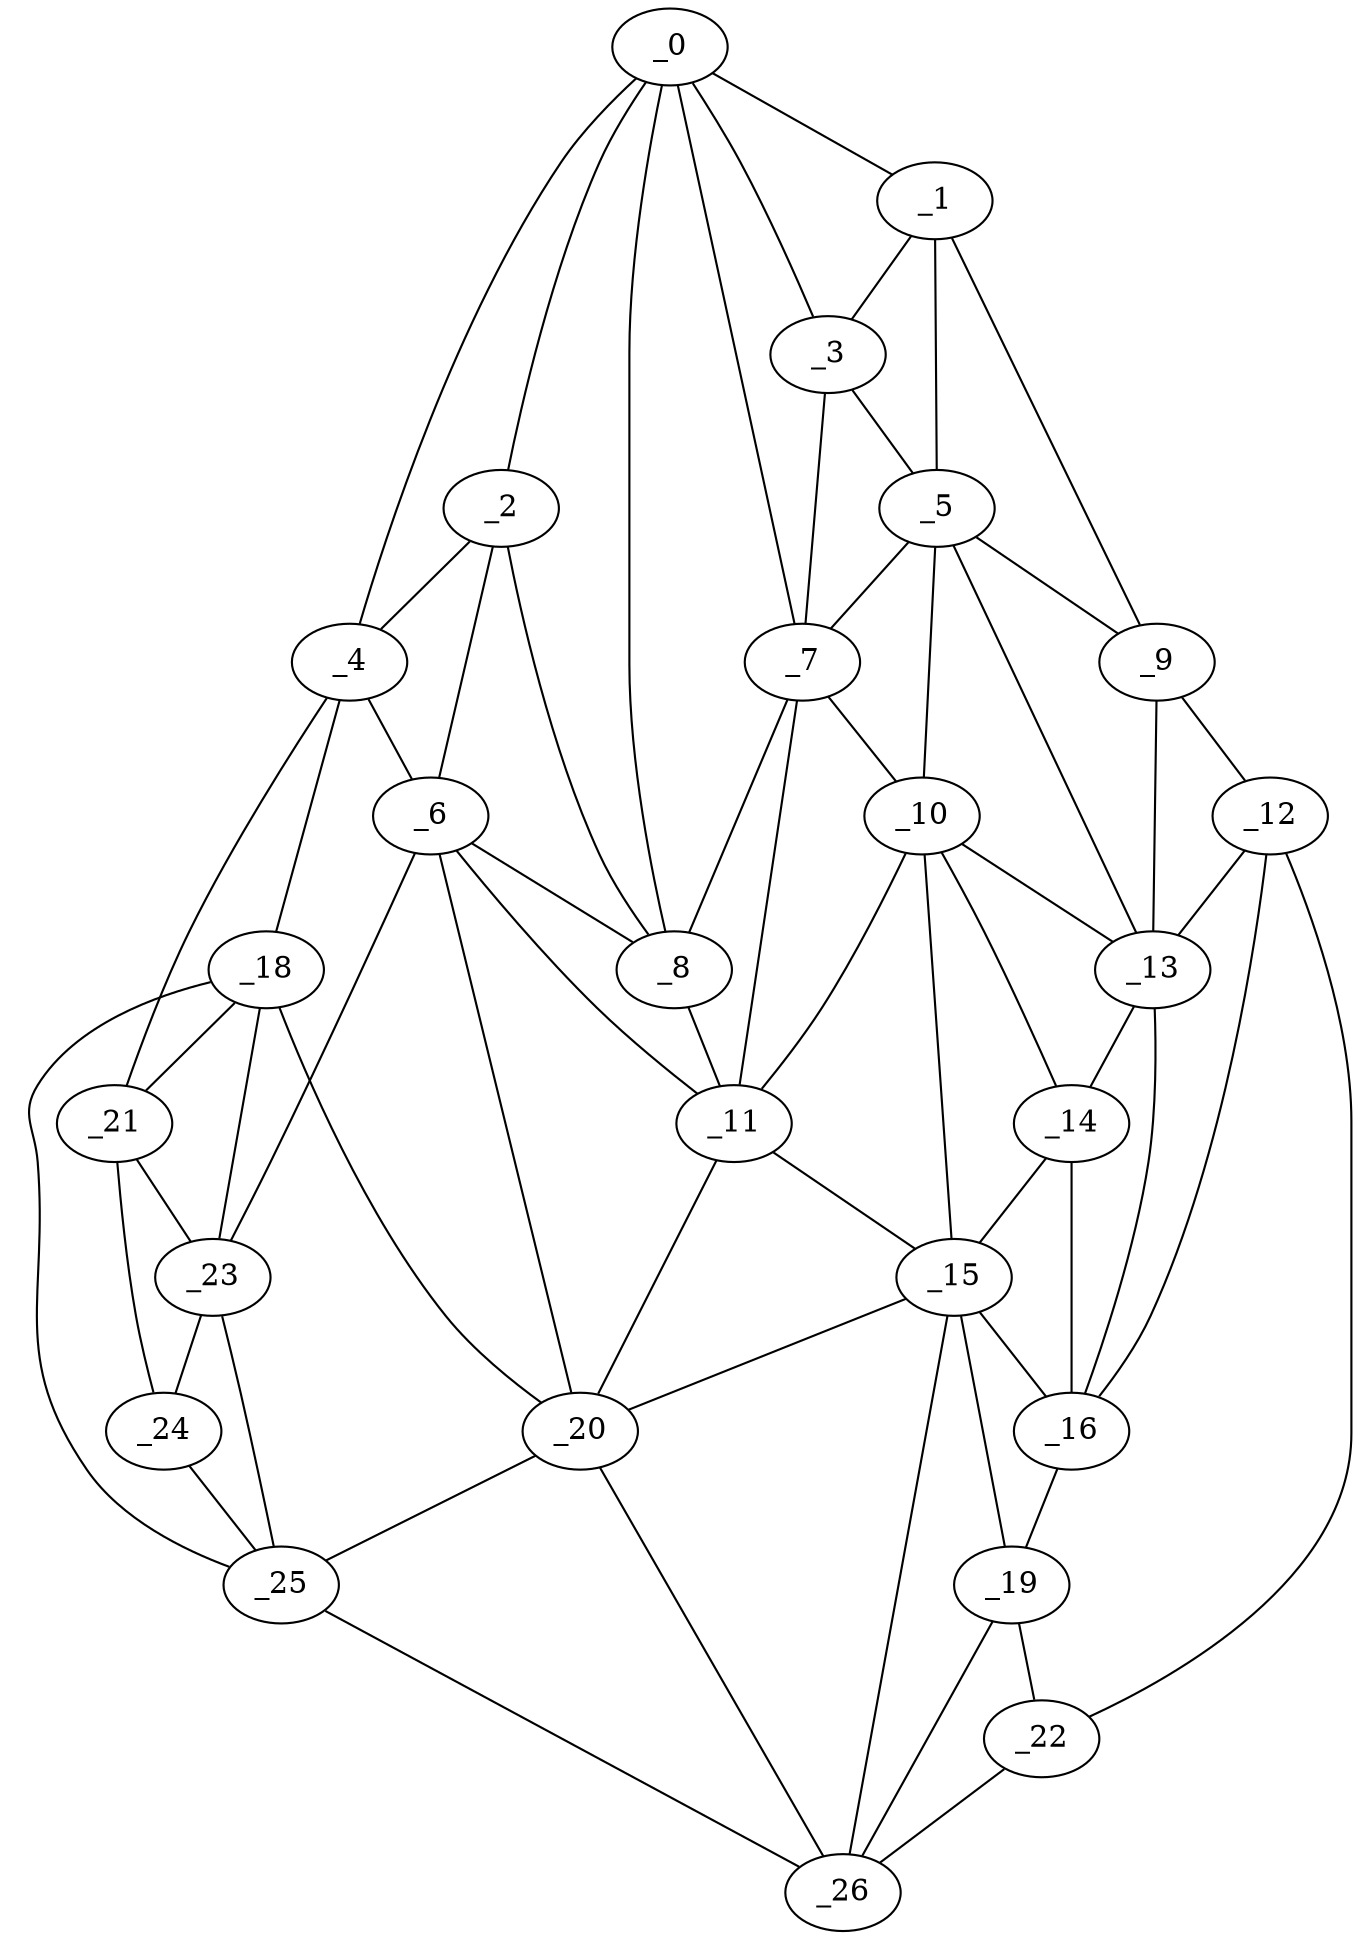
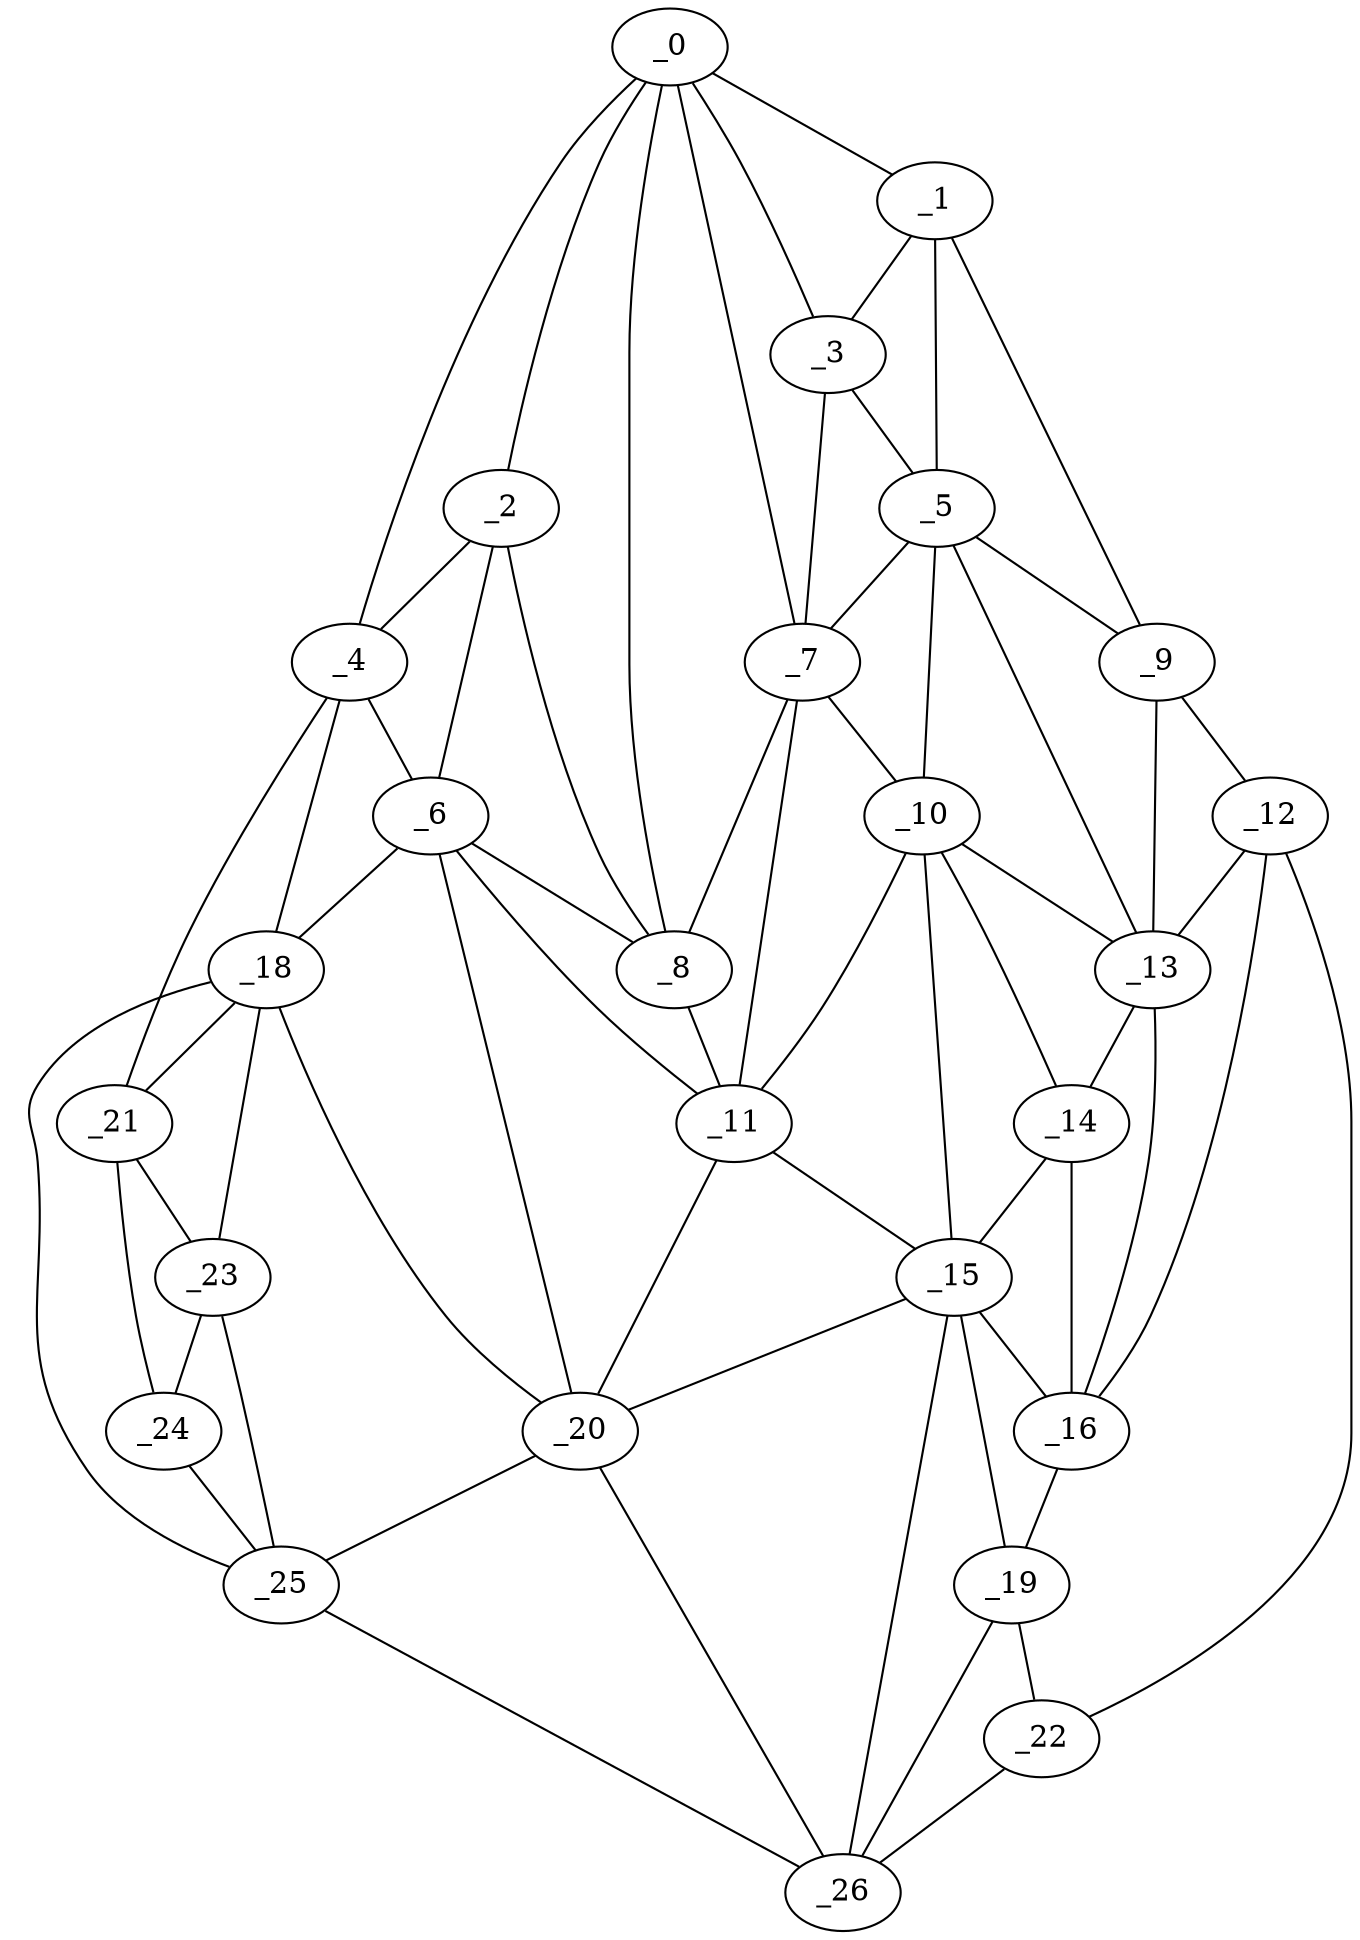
(325, 1048) -> (348, 893)
